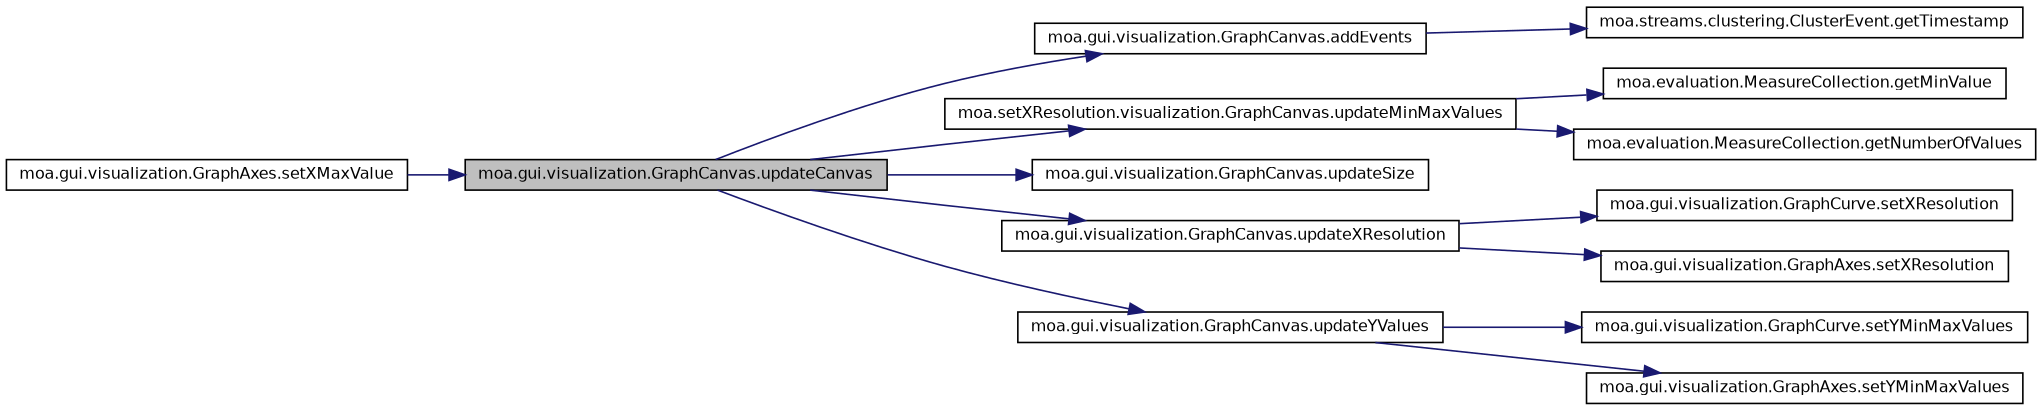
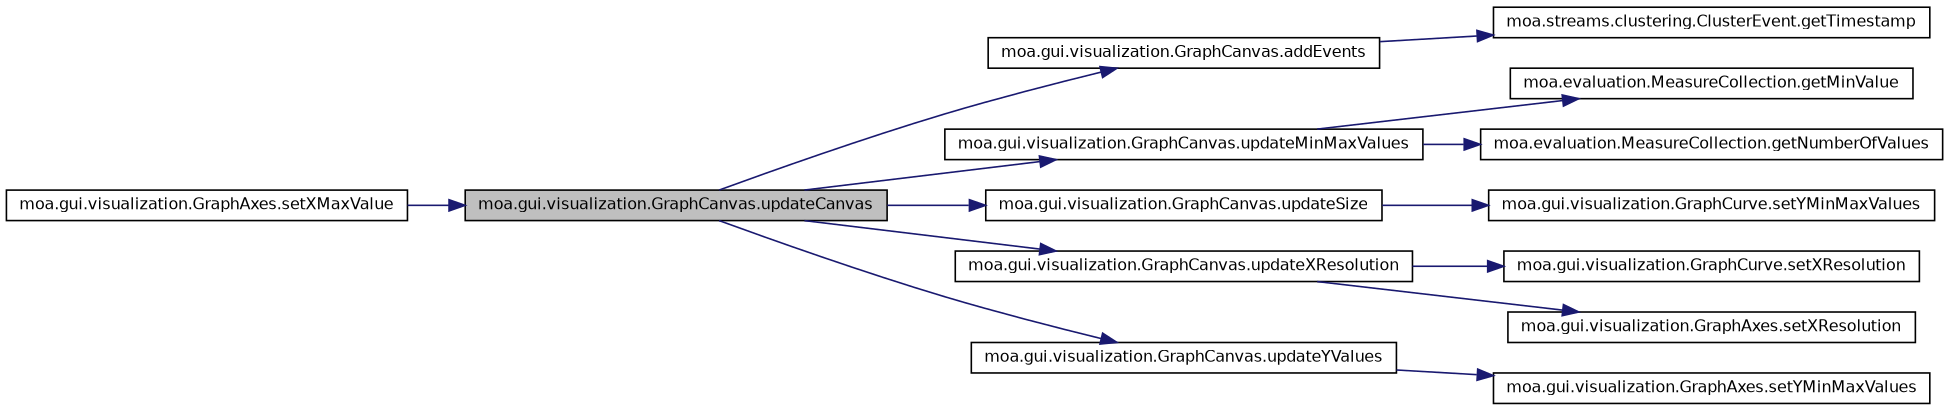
(1230, 114) -> (1184, 144)
(1504, 327) -> (1427, 205)
